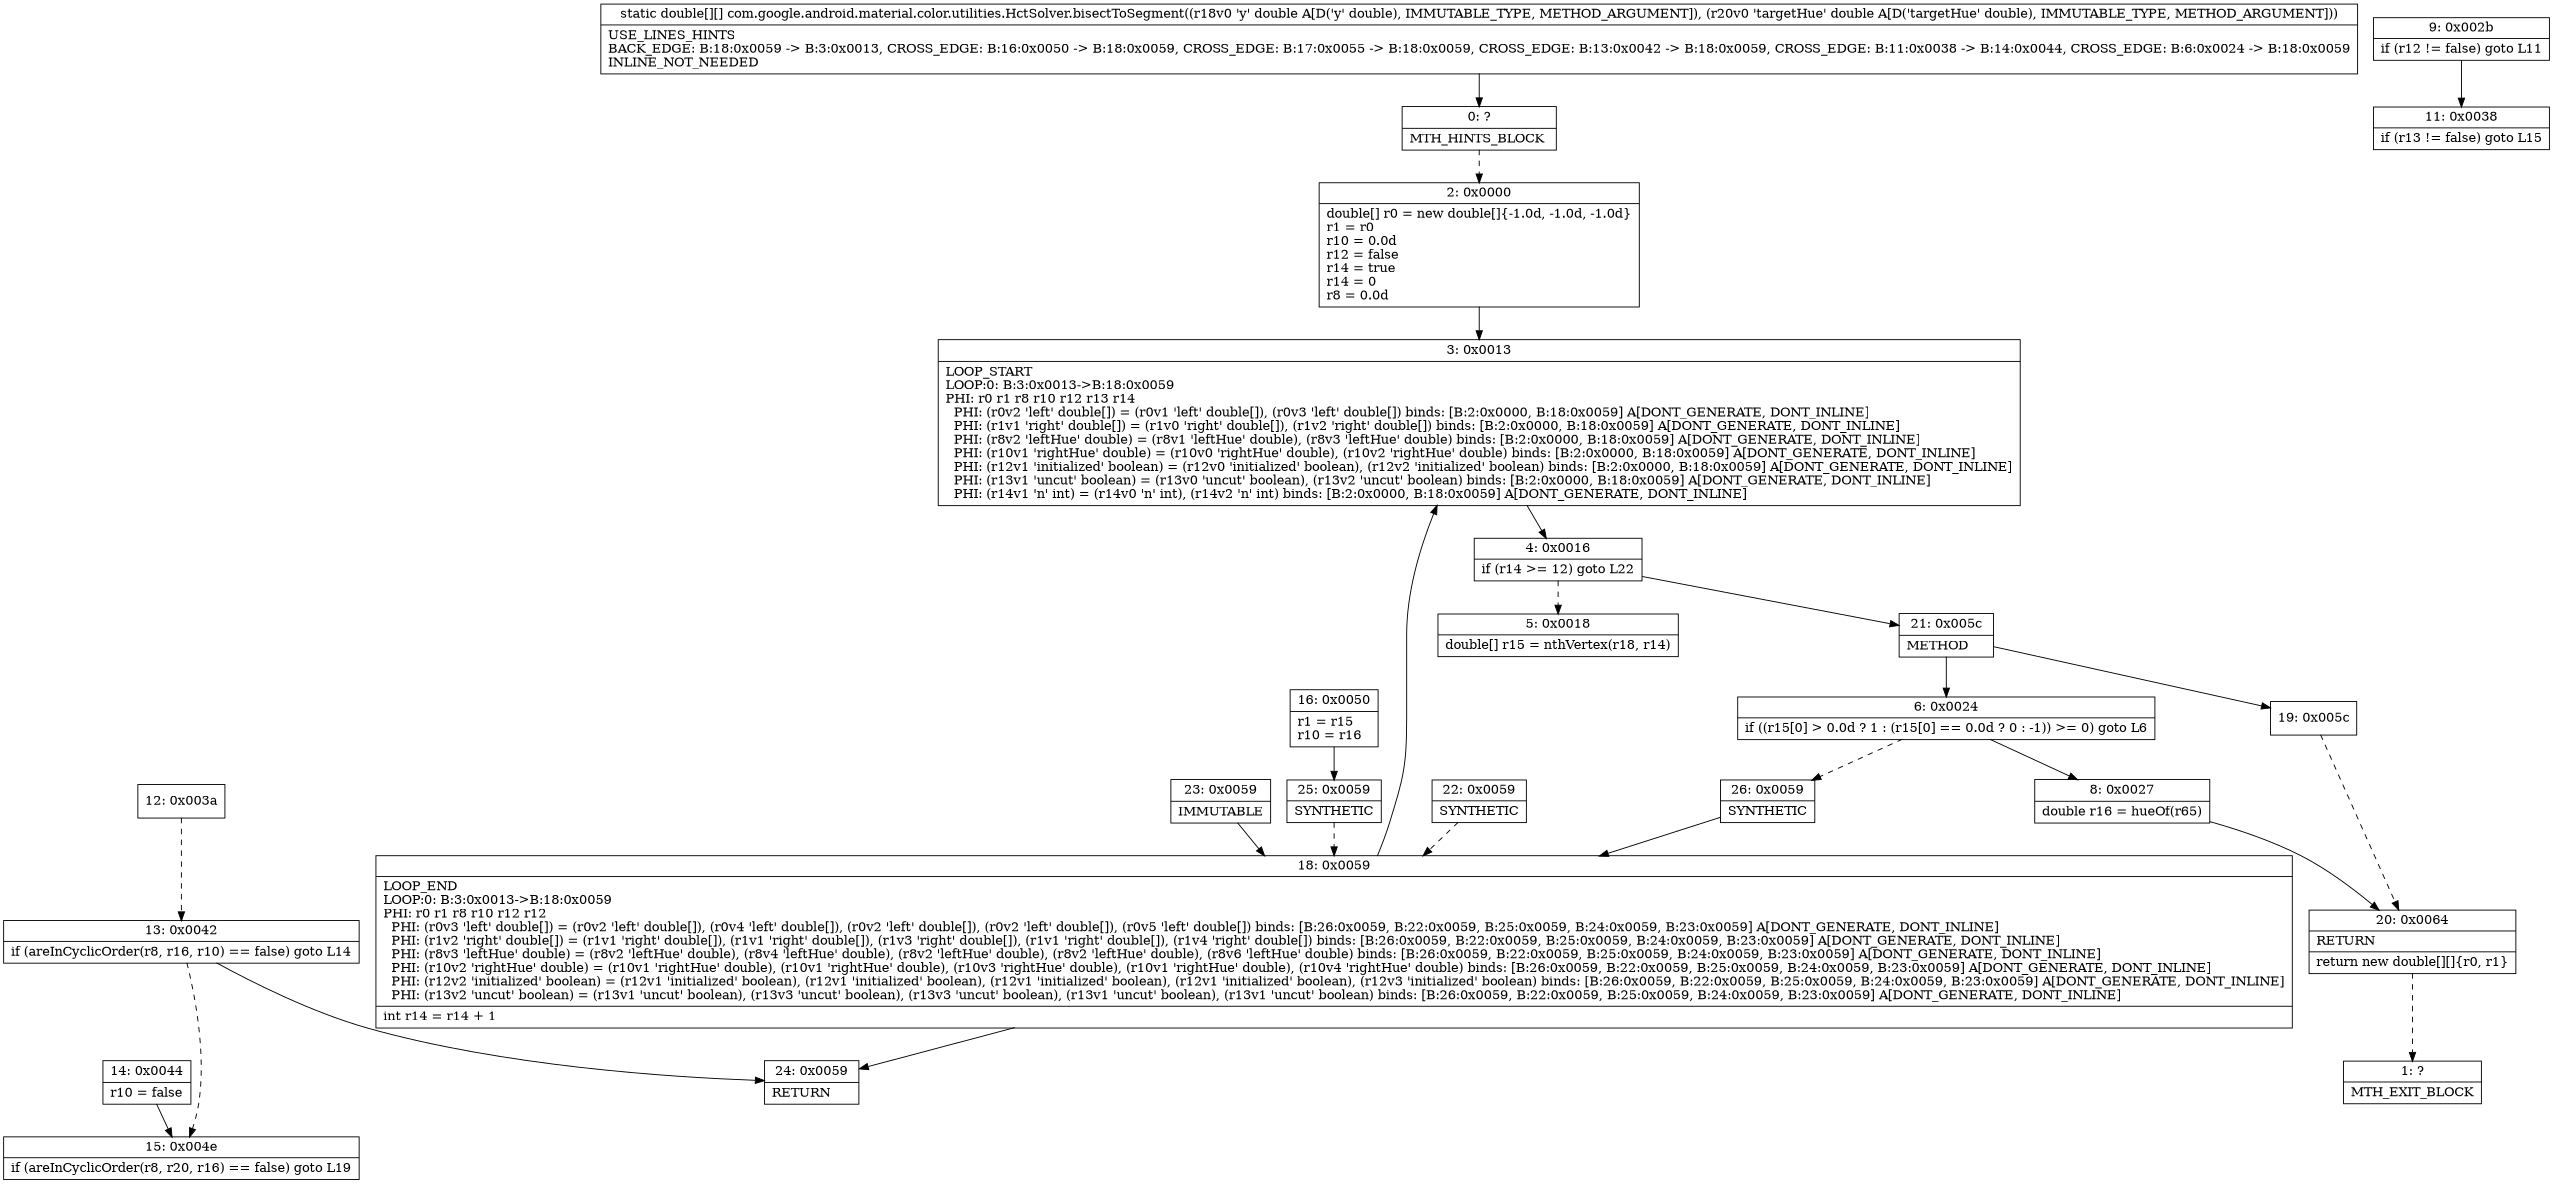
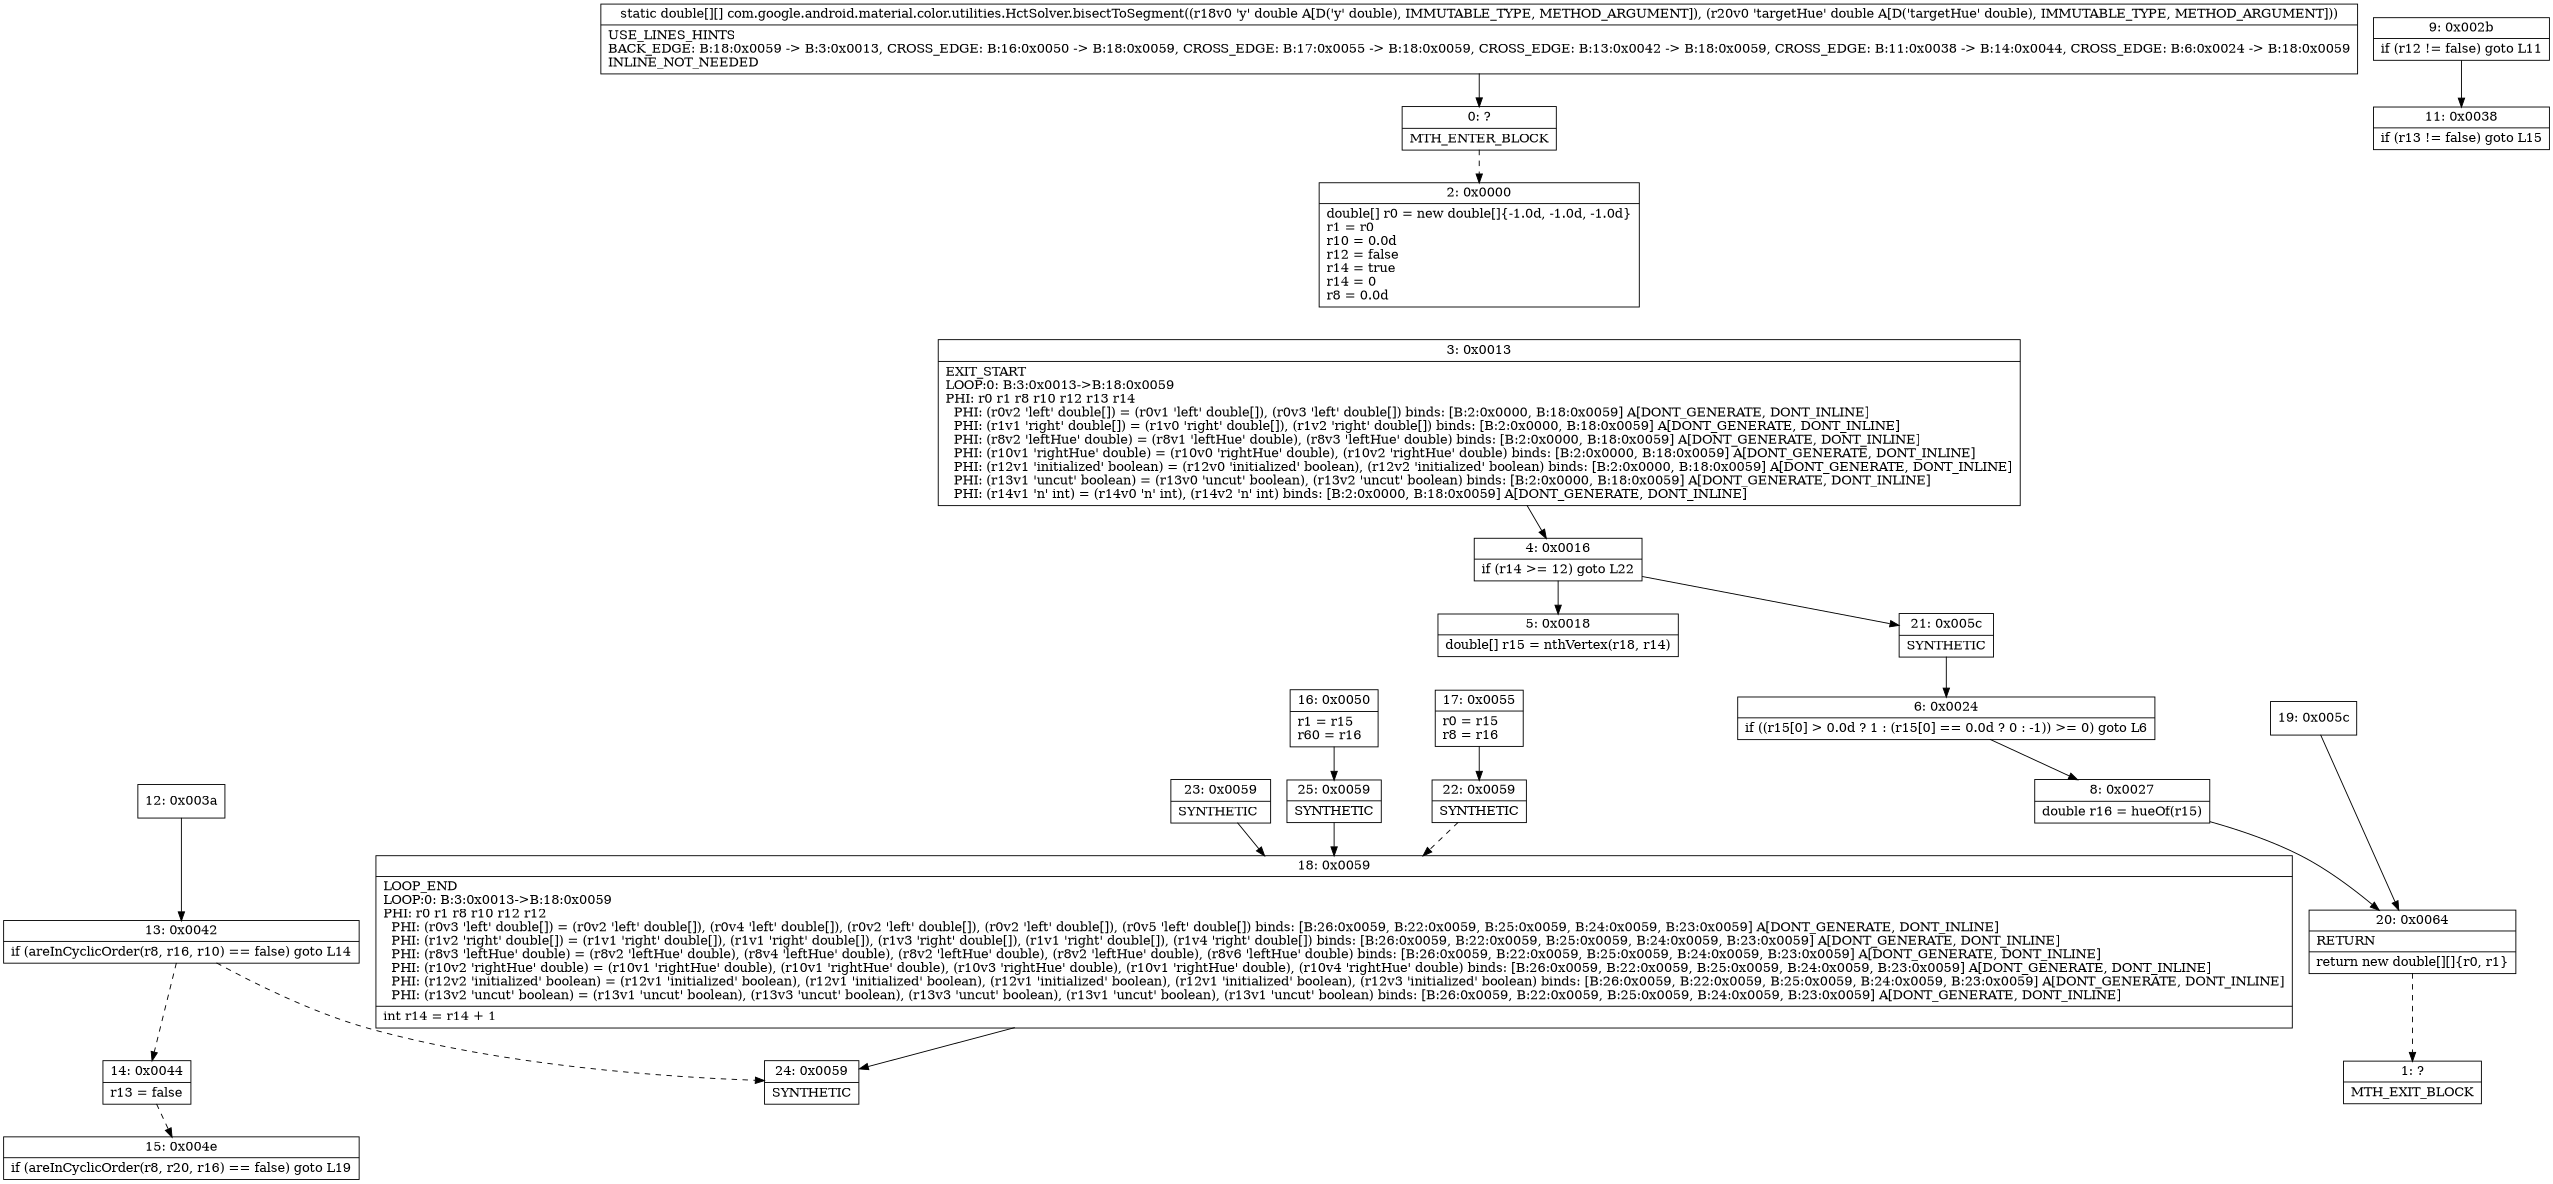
(1477, 139) -> (1479, 139)
(1479, 319) -> none
(989, 372) -> (986, 372)
(1558, 593) -> (1558, 593)
(1938, 646) -> (1946, 646)
(2127, 676) -> none
(1407, 685) -> none
none -> (1479, 718)
(1330, 736) -> (1330, 736)
(1768, 801) -> none
(1221, 812) -> (1218, 812)
(2122, 812) -> (2122, 812)
(2358, 818) -> (2358, 818)
(1334, 835) -> (1334, 835)
(181, 865) -> (181, 865)
(200, 1045) -> (165, 1007)
(478, 1053) -> (478, 1053)
(146, 1093) -> (146, 1093)
(801, 1093) -> (812, 1093)
(162, 1116) -> (162, 1116)
